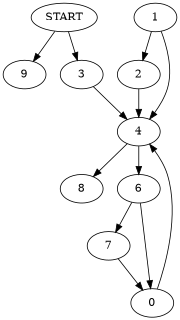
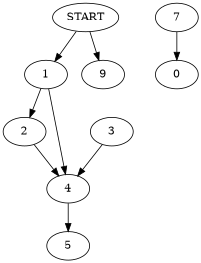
(72, 42) -> (68, 43)
(82, 189) -> (68, 246)
(139, 189) -> none
(172, 219) -> none
